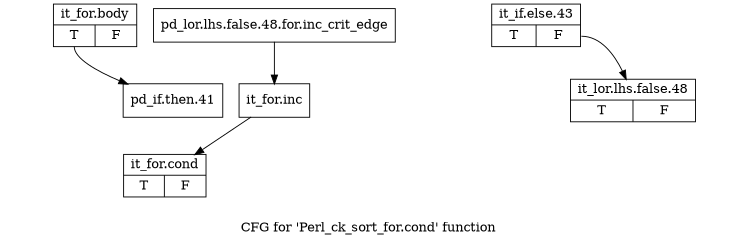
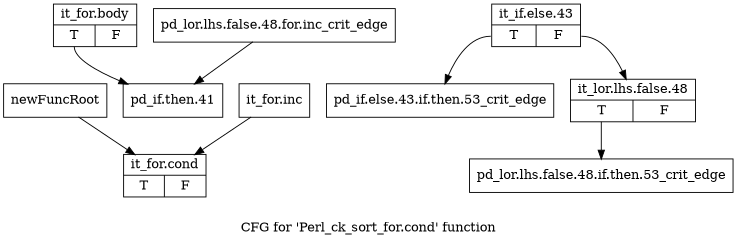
(274, 58) -> (227, 60)
none -> (55, 101)
none -> (440, 101)
none -> (601, 176)
